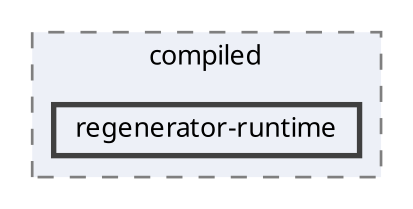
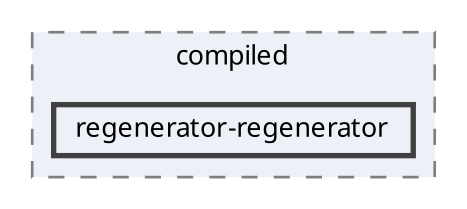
(207, 130) -> (233, 130)
